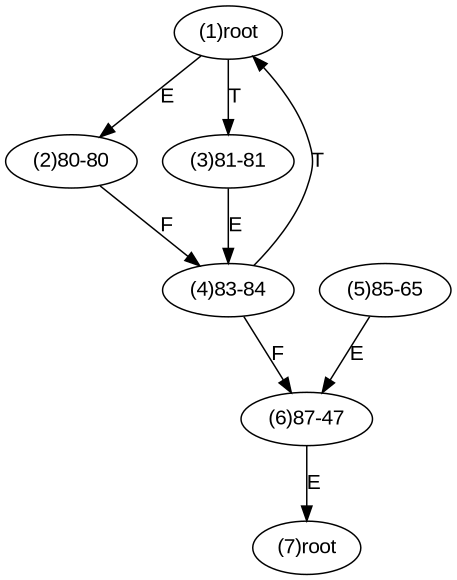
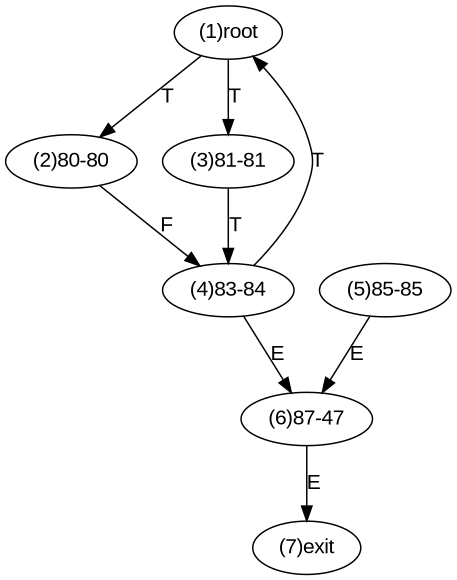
(168, 97) -> (168, 97)
(236, 226) -> (236, 226)
(385, 290) -> (385, 290)
(278, 355) -> (278, 355)
(307, 548) -> (307, 548)
